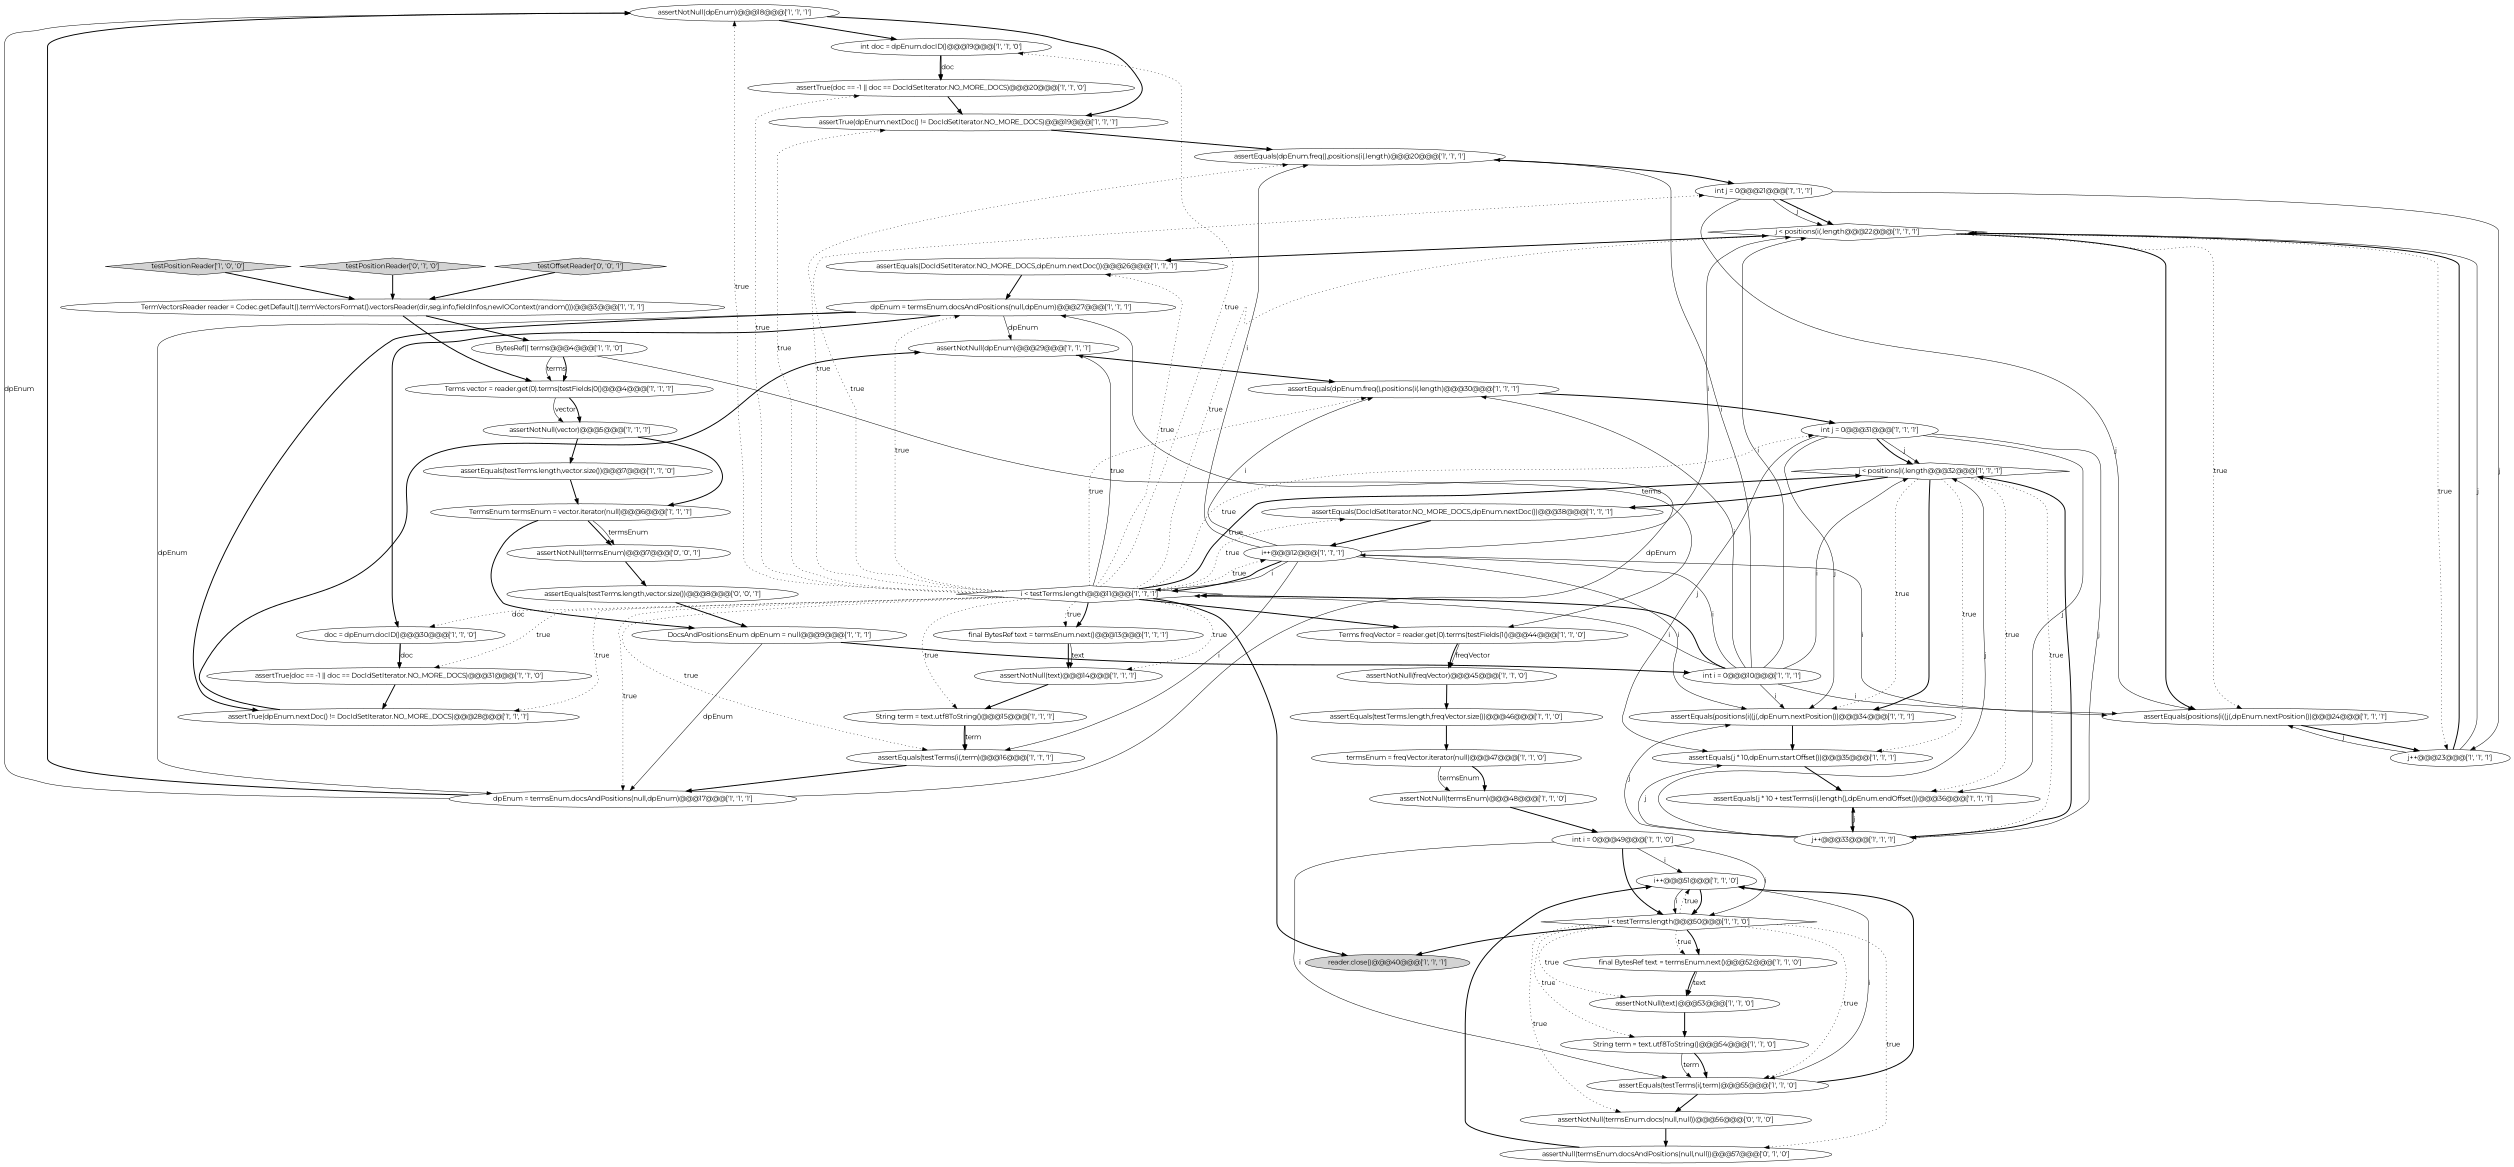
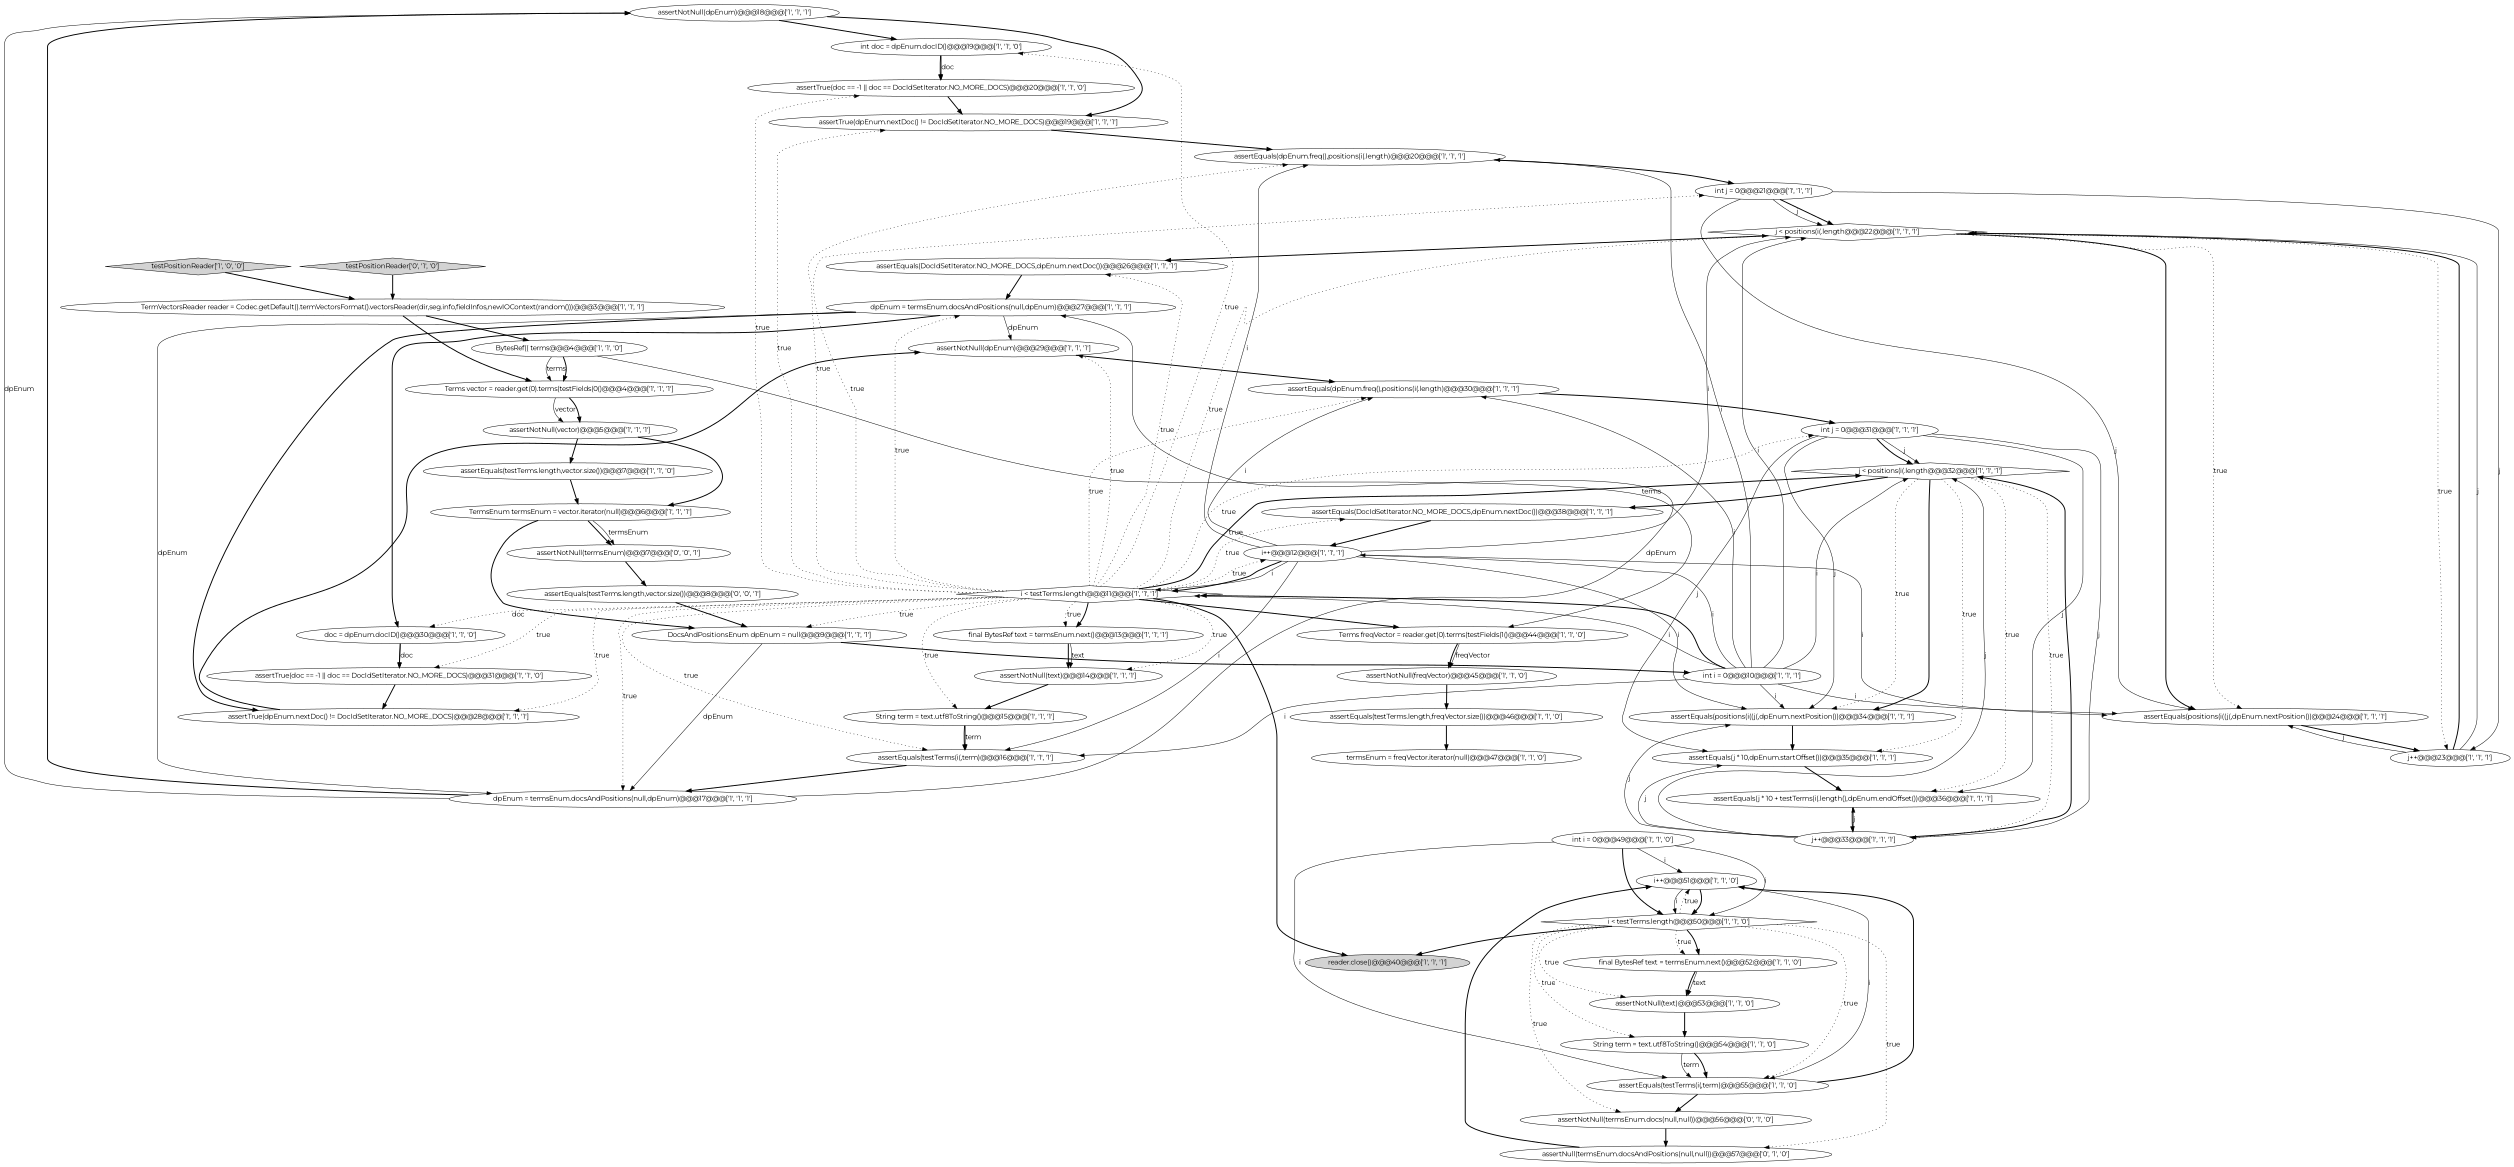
(581, 266) -> none
(739, 421) -> (918, 609)
(1111, 465) -> (1111, 465)
none -> (1381, 697)
(1483, 799) -> none
